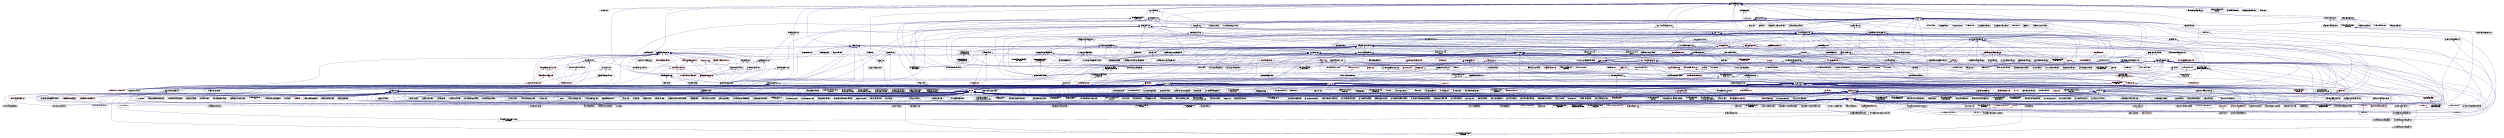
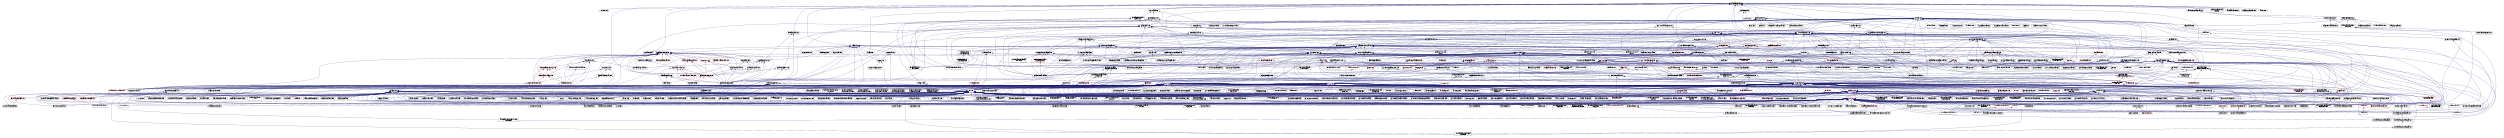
(647, 99) -> (647, 99)
